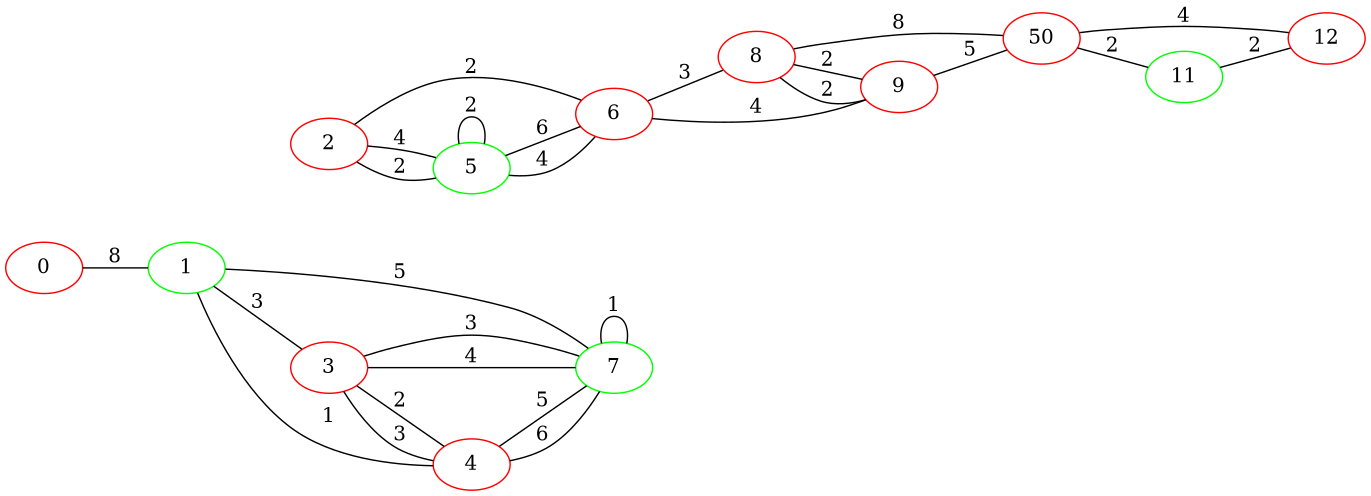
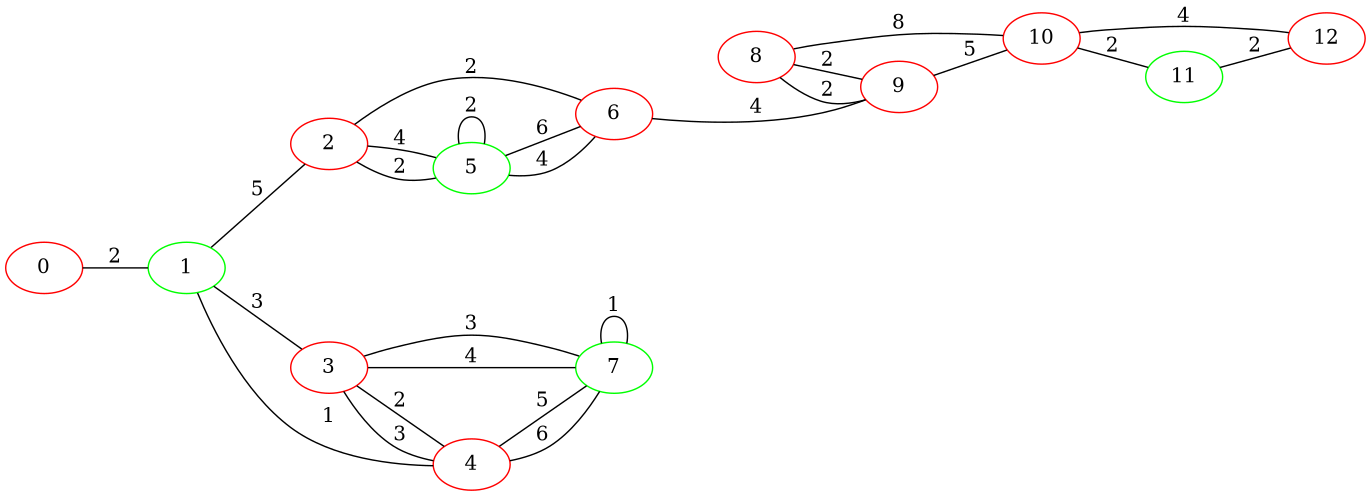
(1042, 38) -> (1042, 38)
(686, 85) -> none
(115, 257) -> (115, 257)
(413, 288) -> (258, 206)
